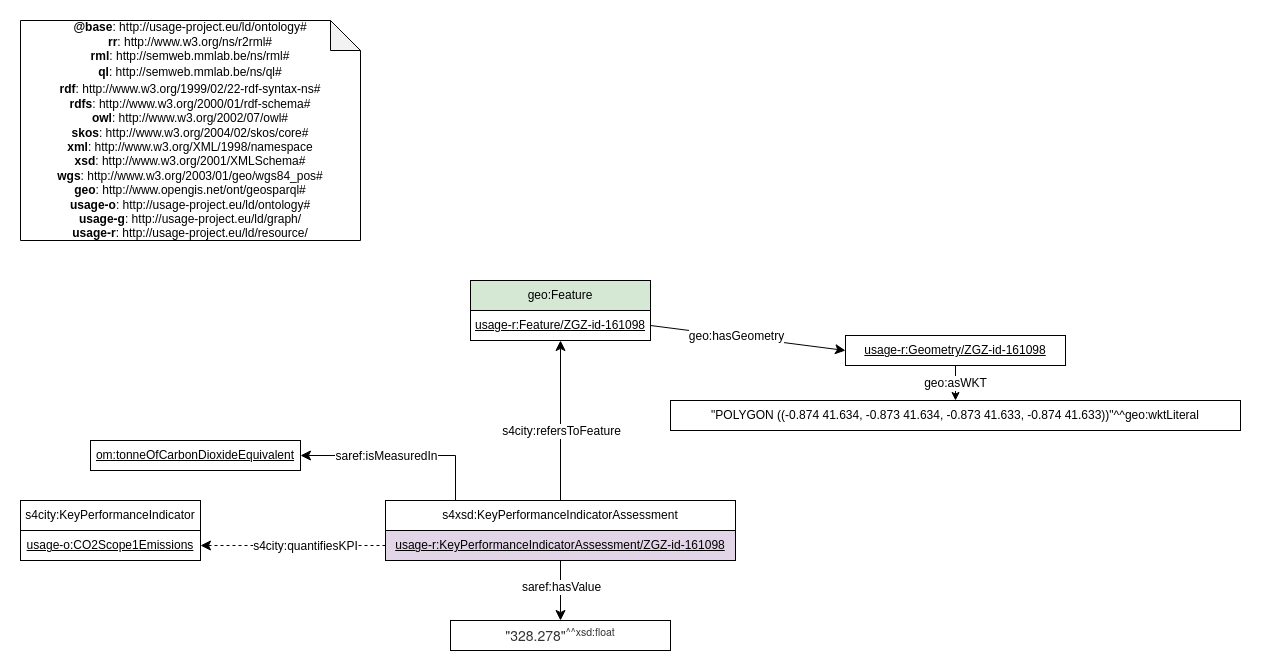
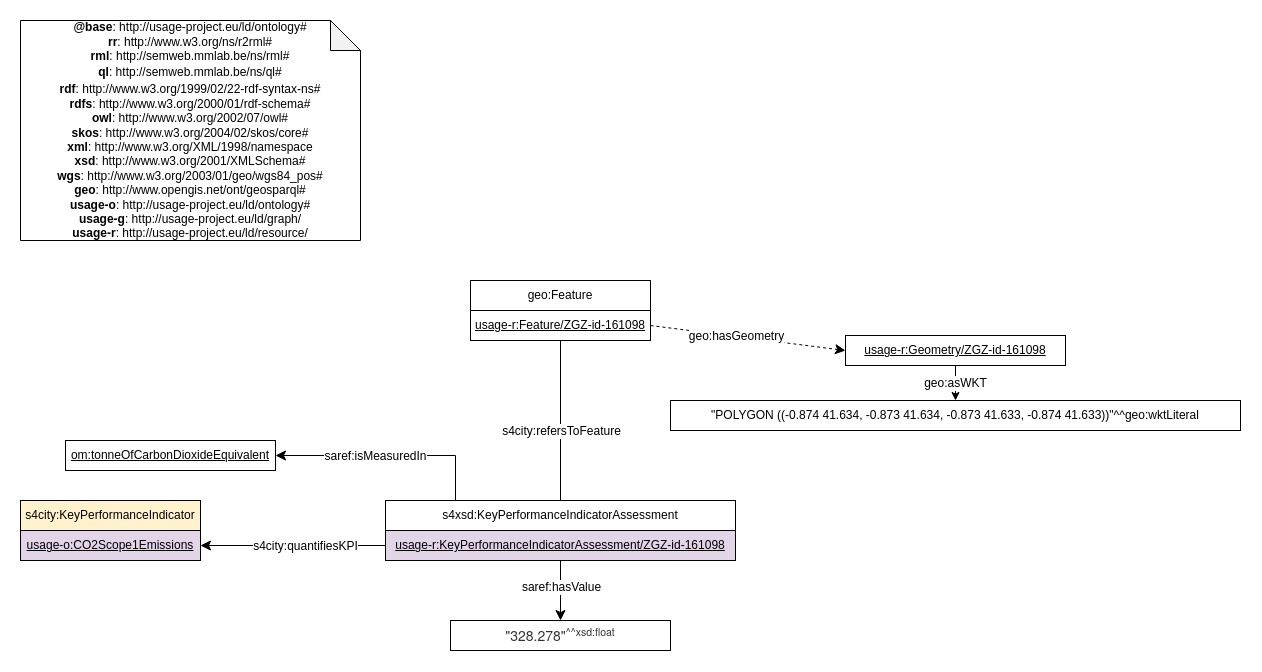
(561, 296) -> (561, 296)
(809, 346) -> (809, 346)
(561, 350) -> (561, 347)
(196, 456) -> (171, 456)
(111, 516) -> (111, 516)
(111, 546) -> (111, 546)
(231, 546) -> (231, 546)
